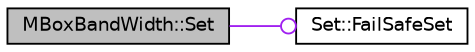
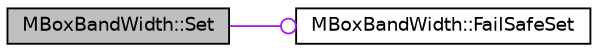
(382, 26) -> (443, 26)
